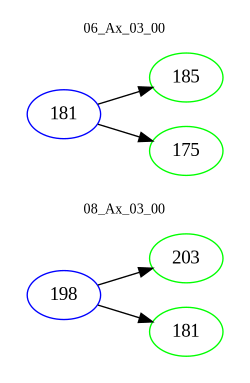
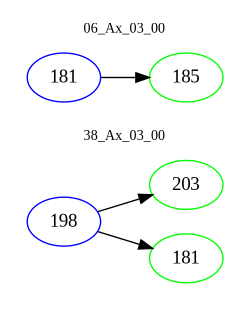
(186, 151) -> none
(125, 210) -> (125, 137)
